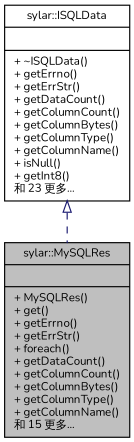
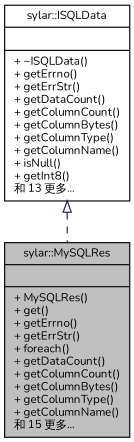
(45, 189) -> (45, 189)
